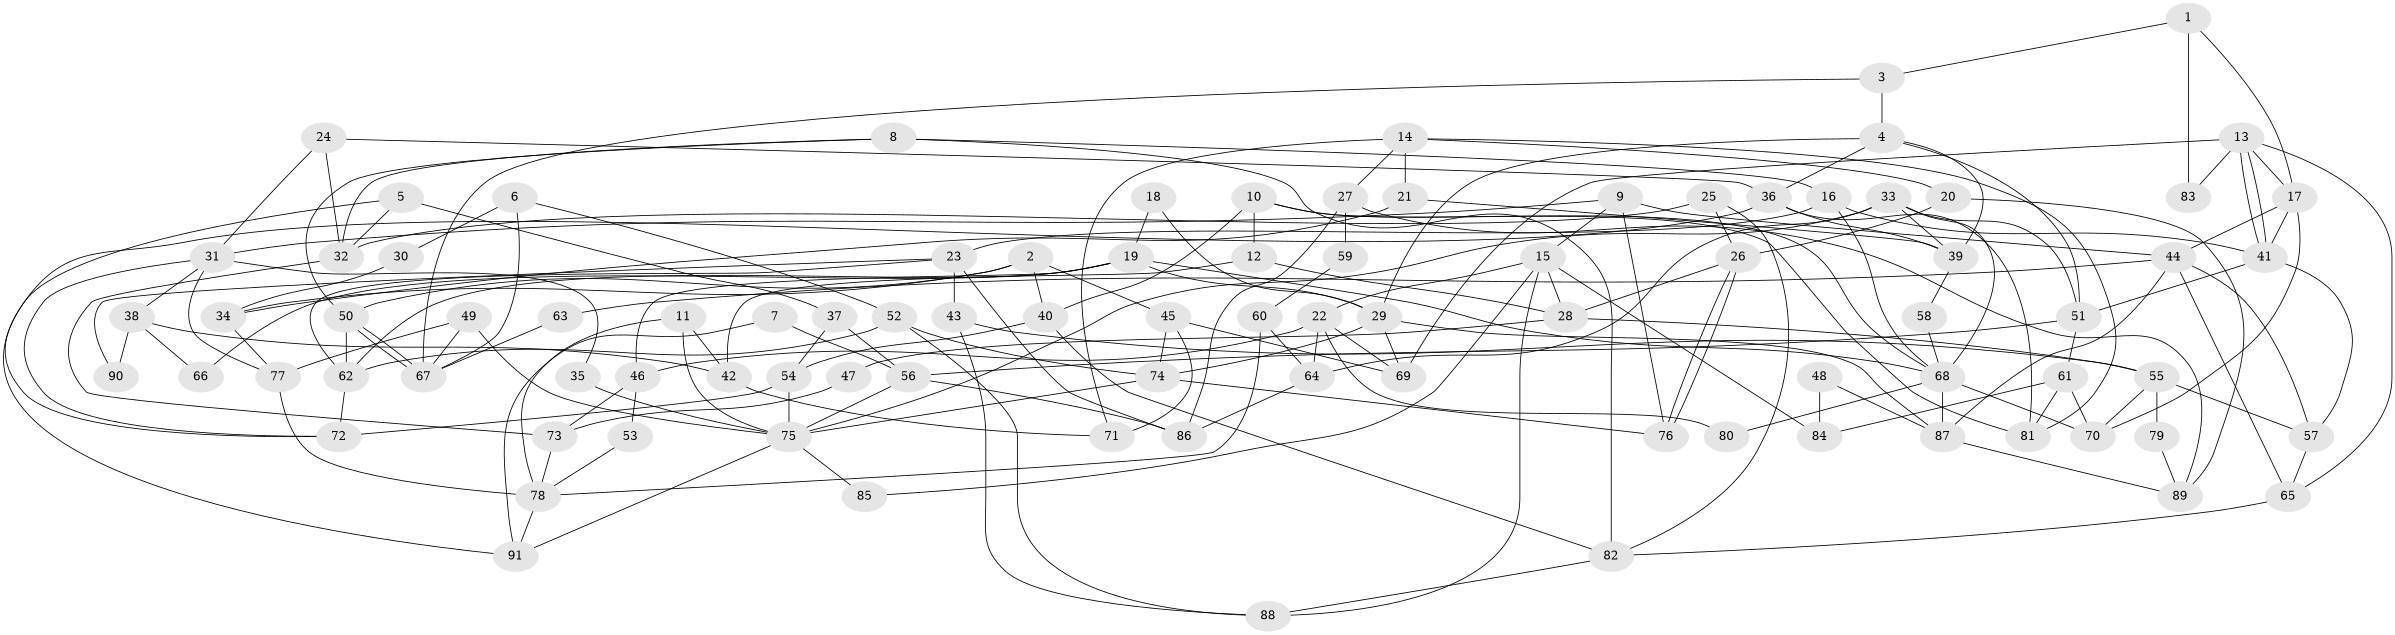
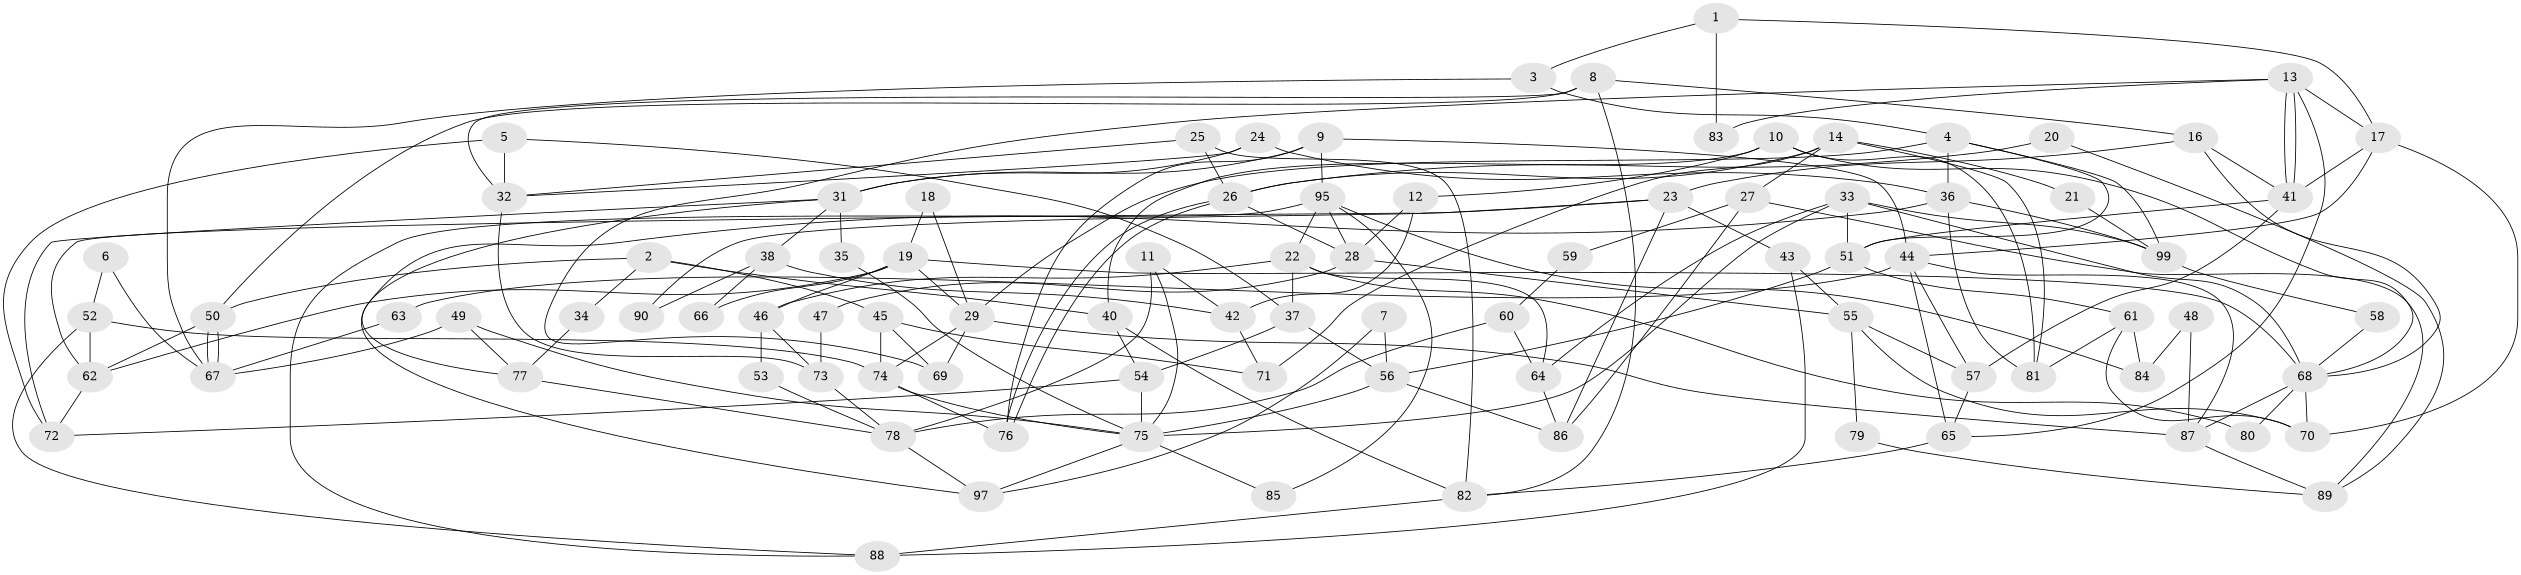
(1681, 154) -> (1536, 176)
(817, 251) -> none
(401, 257) -> none
(1543, 257) -> (1323, 198)
(1956, 257) -> (2164, 257)
(1362, 347) -> (1293, 287)
(516, 556) -> (981, 497)
